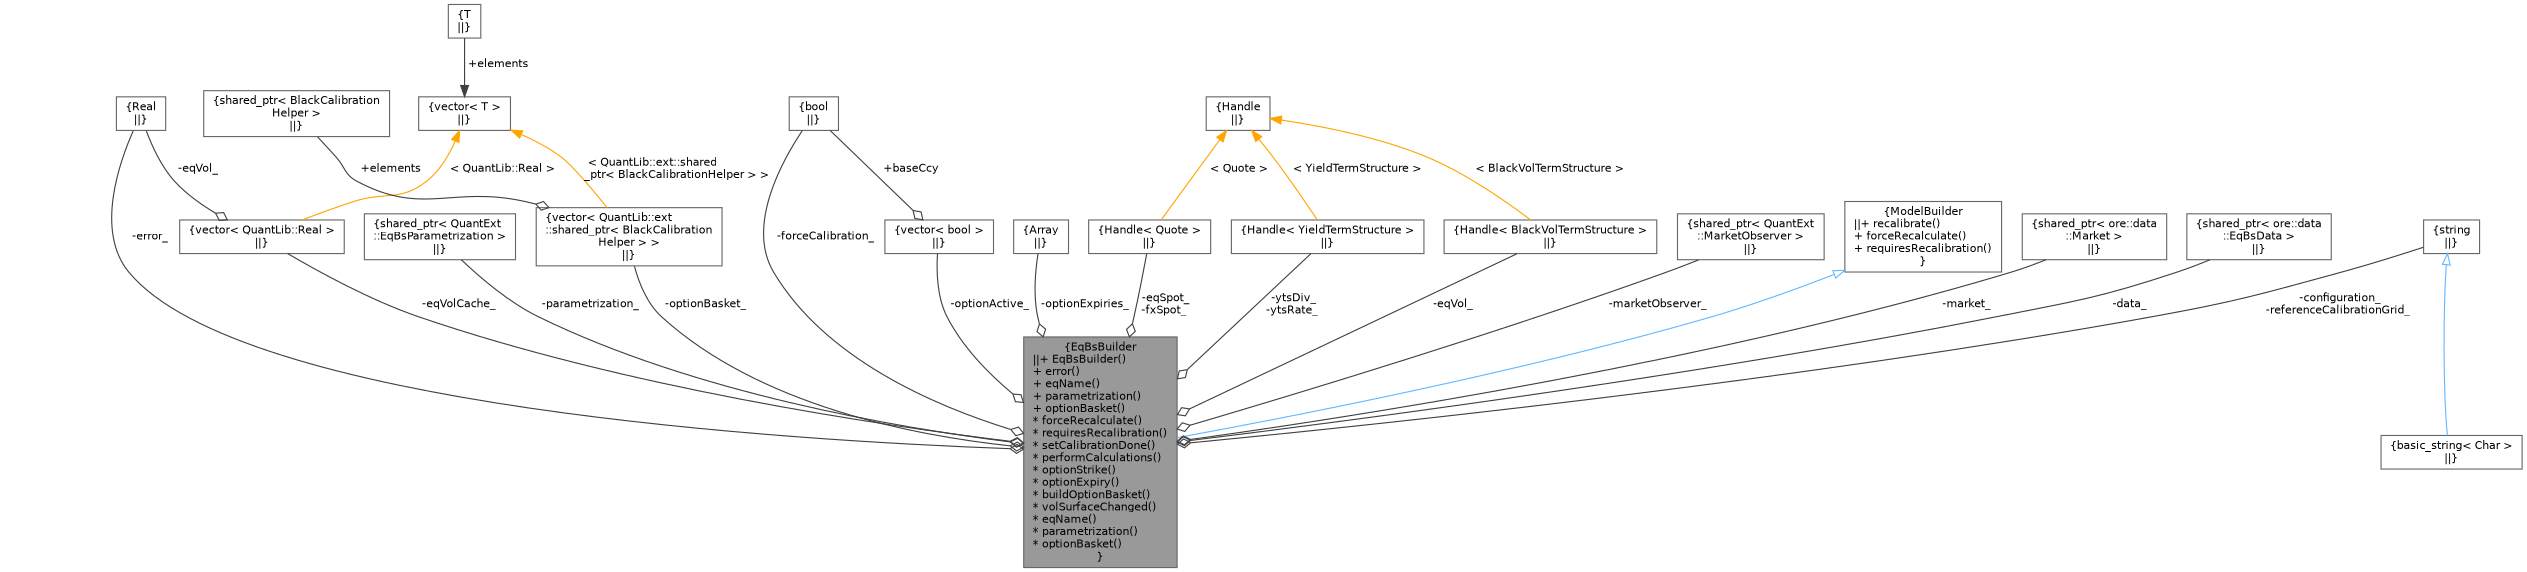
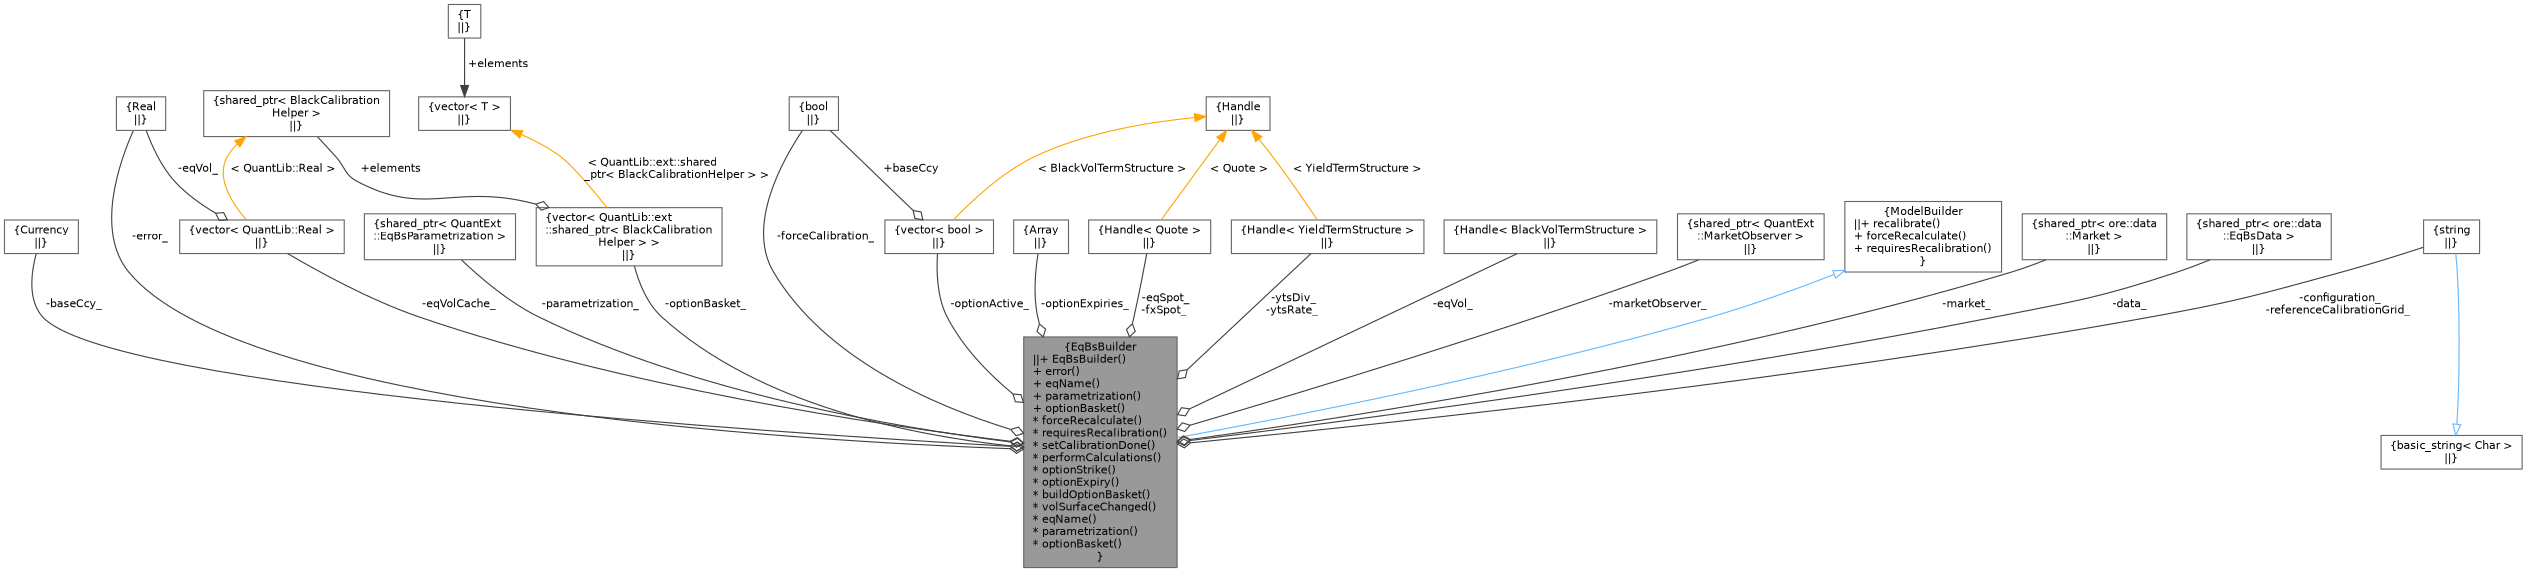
(1413, 152) -> (1063, 145)
(375, 197) -> (225, 183)
none -> (41, 237)
(2444, 350) -> (2459, 339)
